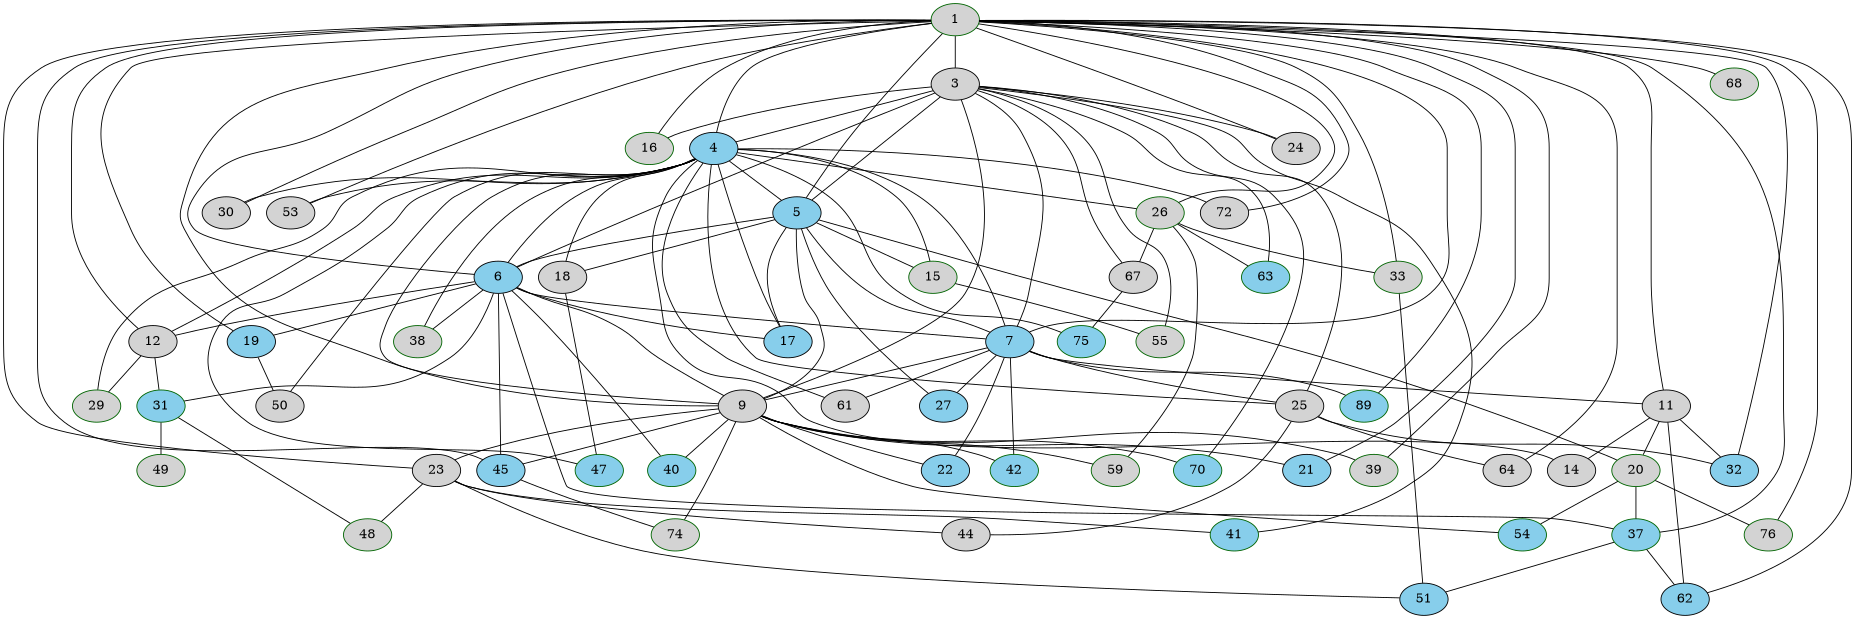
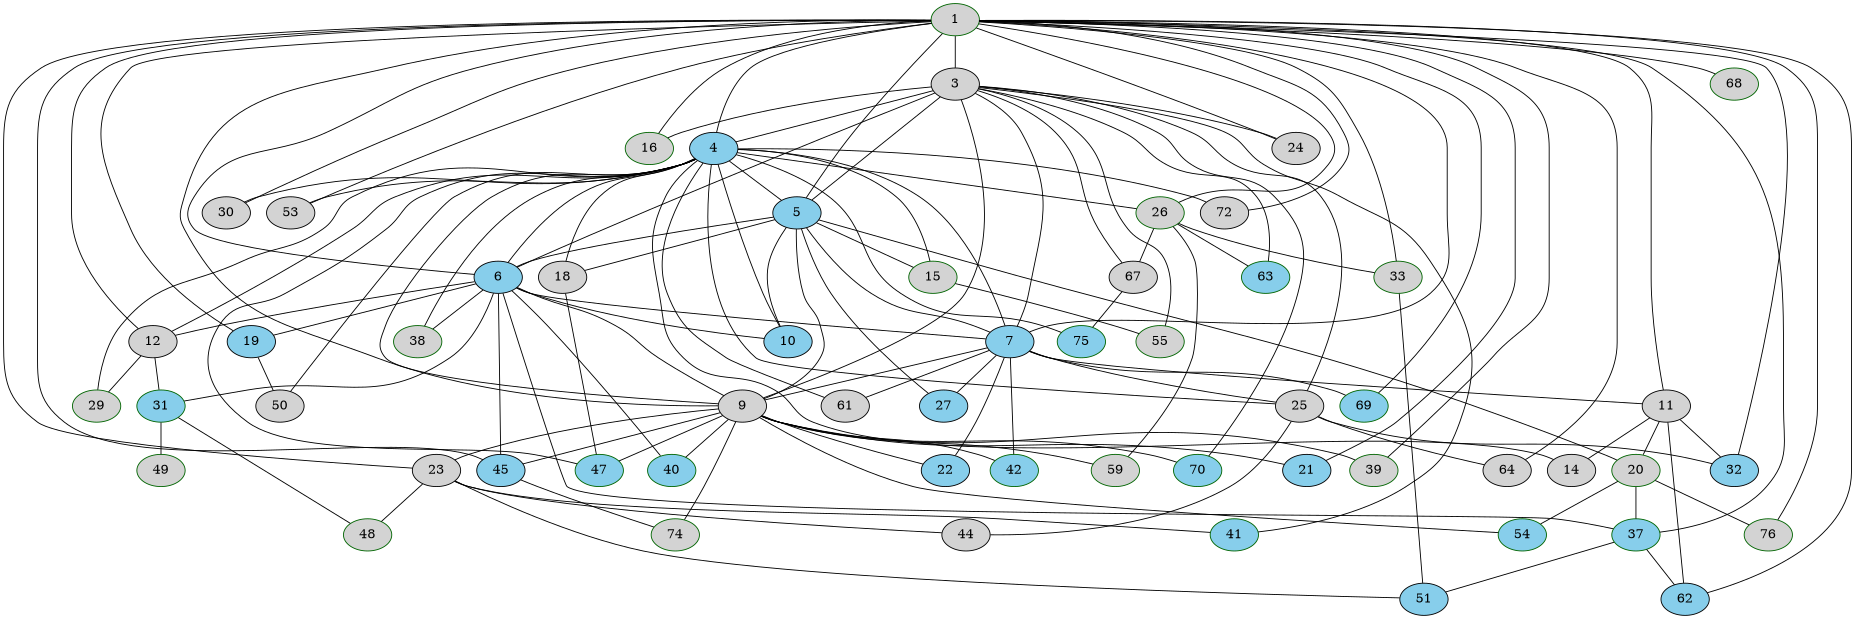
(788, 342) -> (788, 342)
(1364, 406) -> (1364, 406)
none -> (671, 438)
